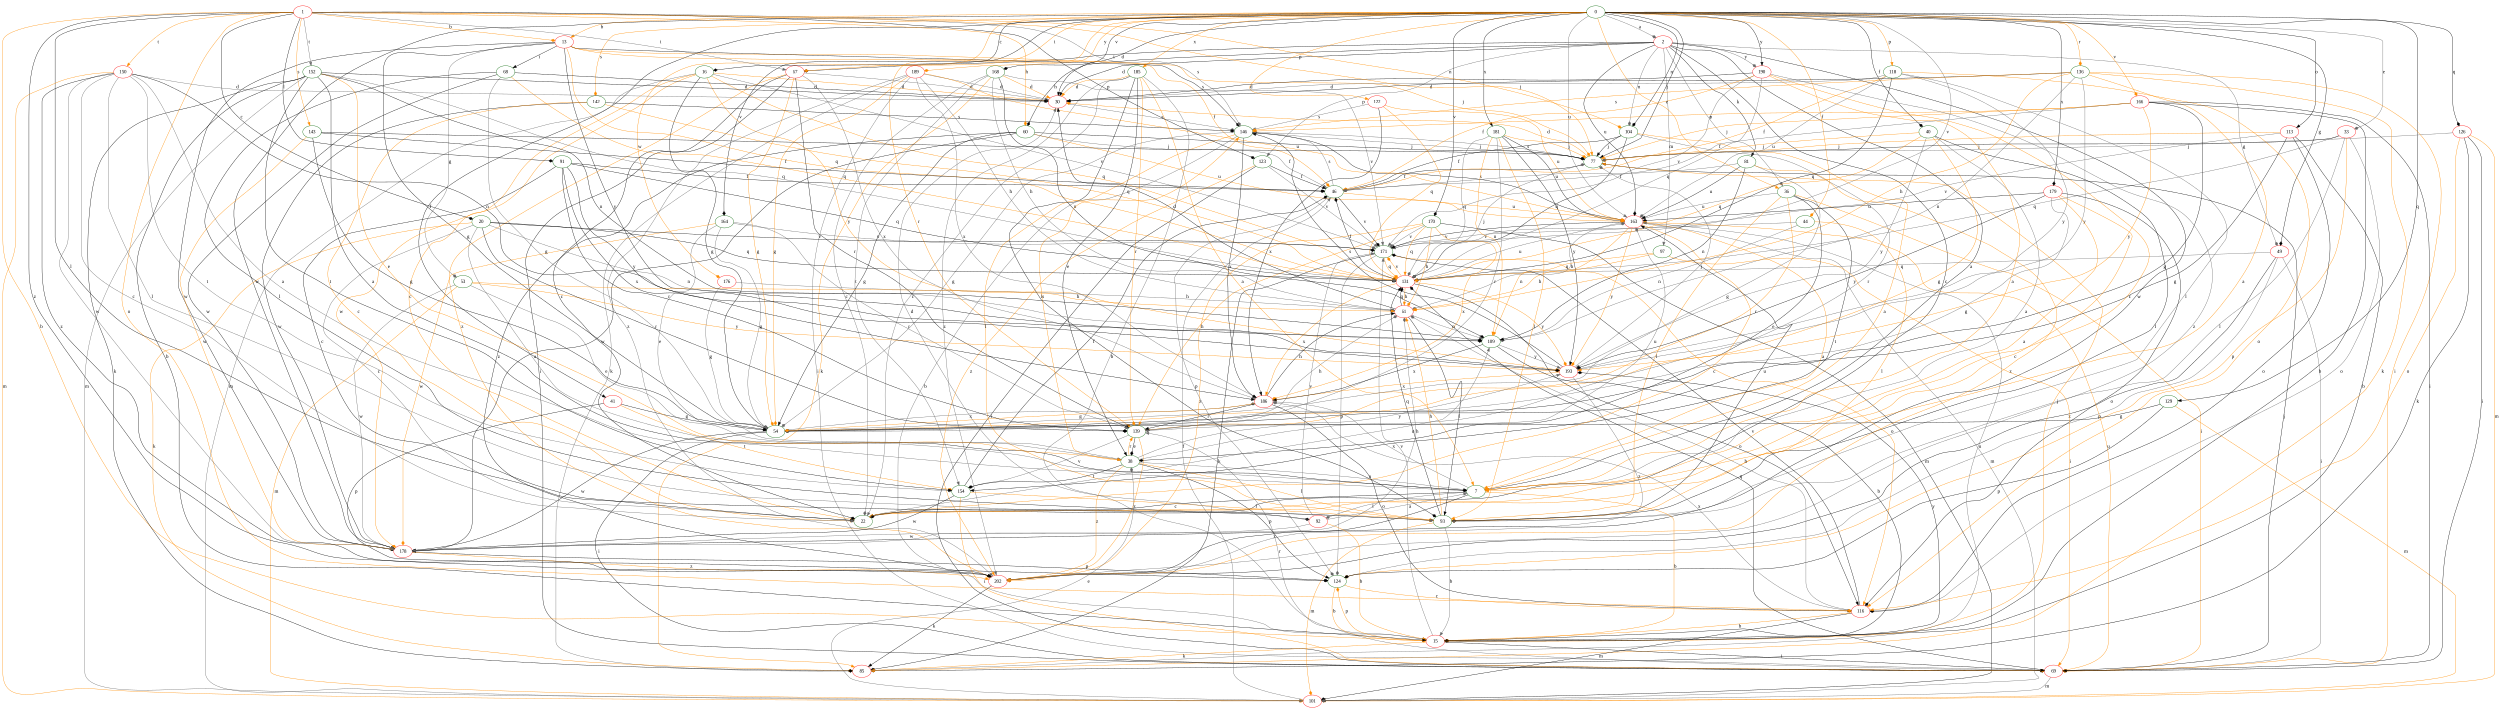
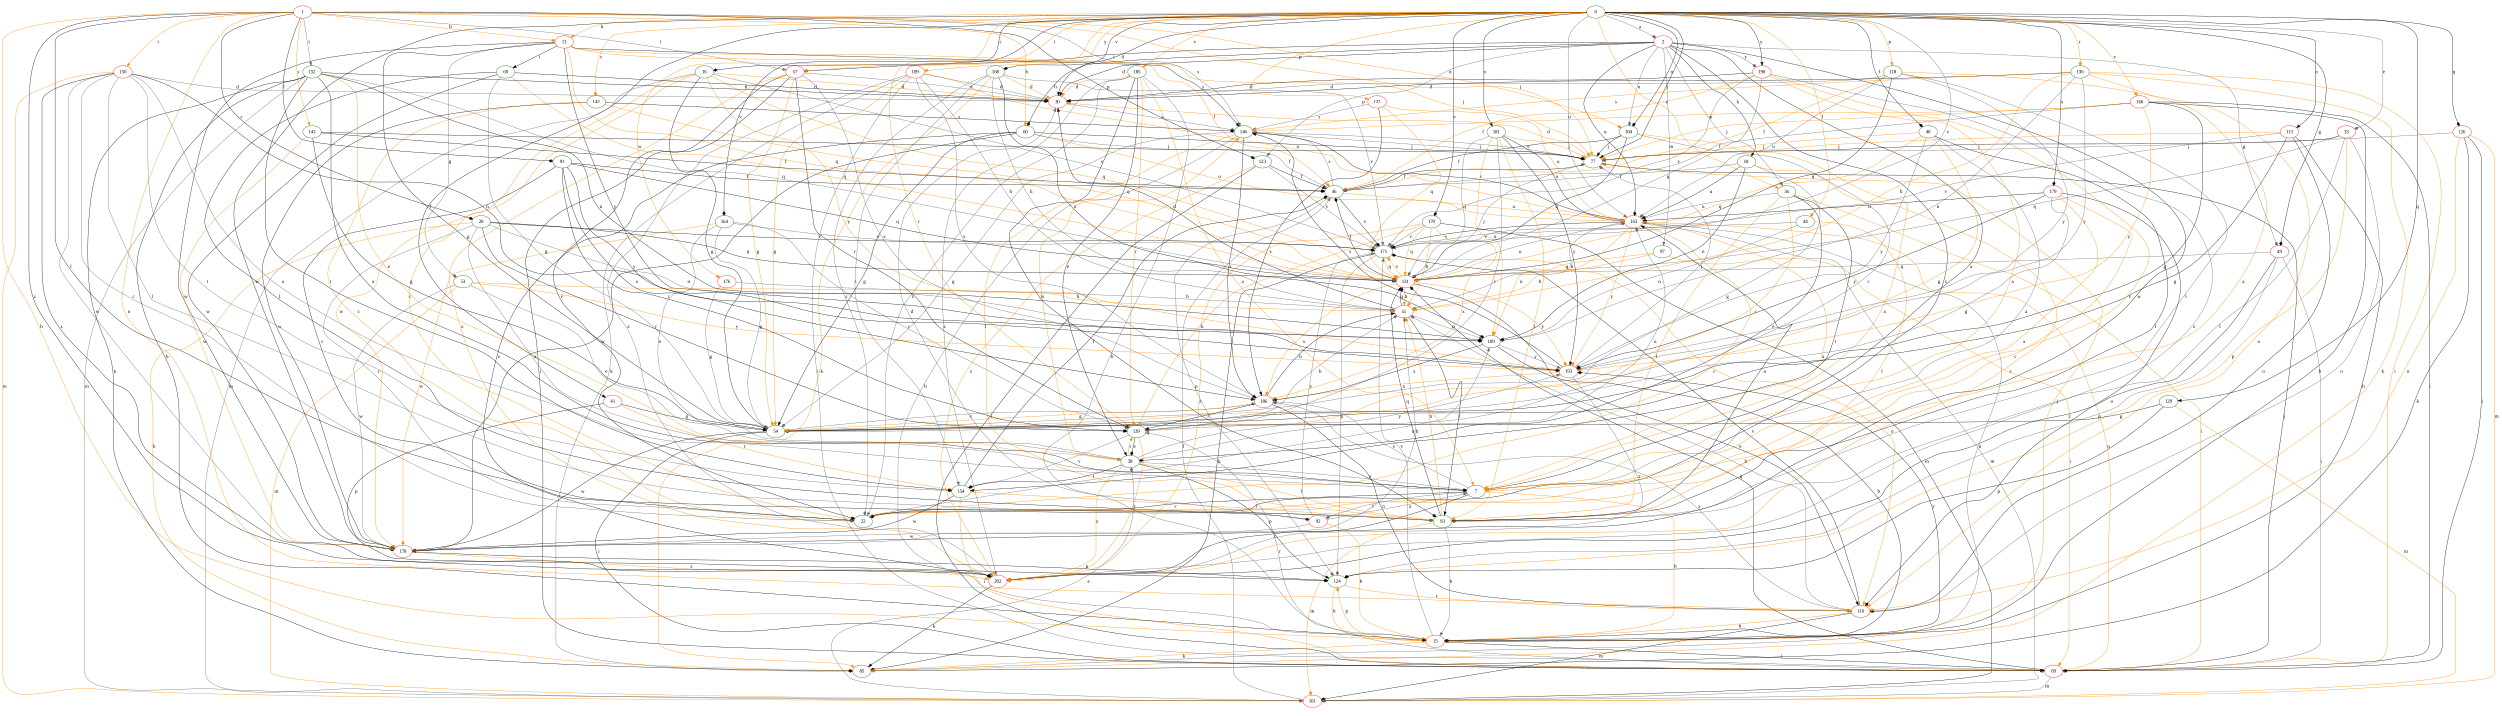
(784, 379) -> (784, 379)
(2281, 491) -> (2281, 491)
